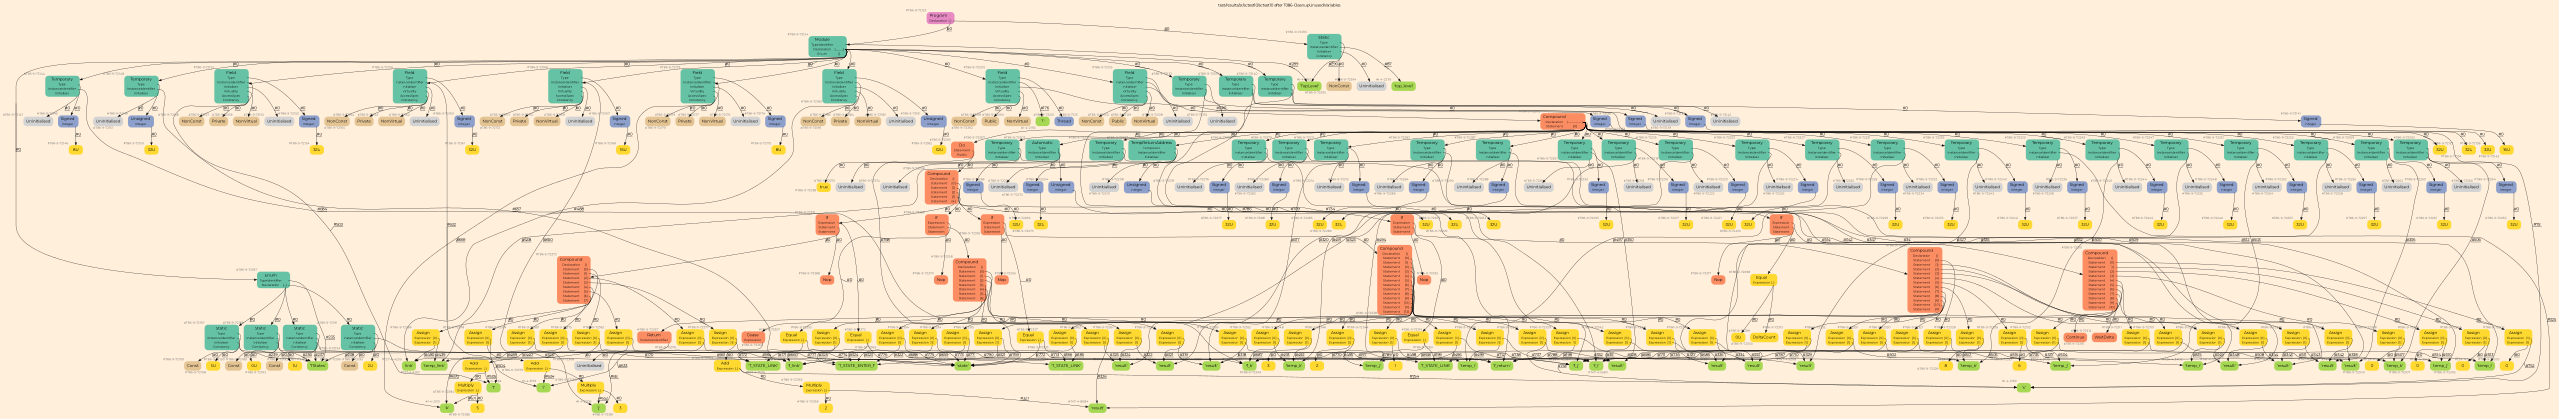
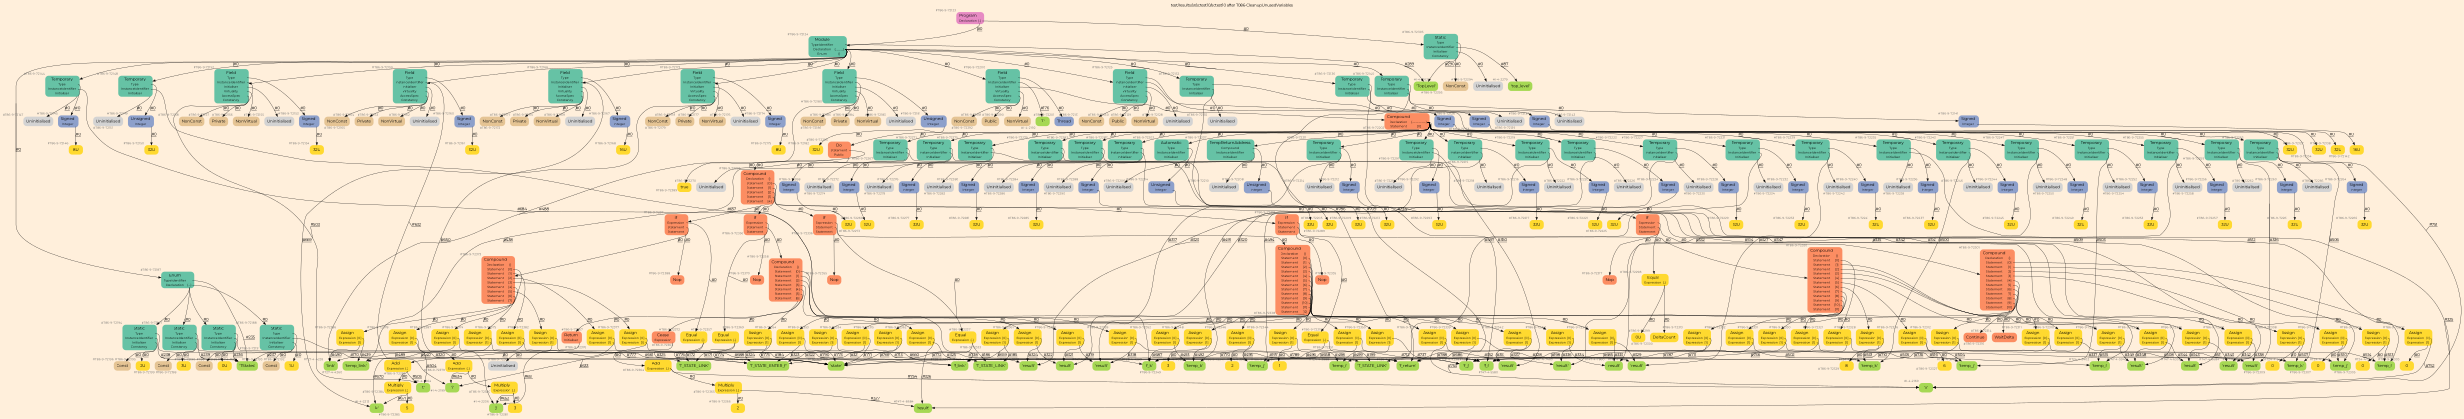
(880, 244) -> none
(654, 340) -> (571, 340)
